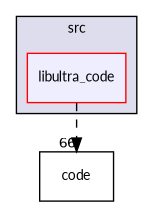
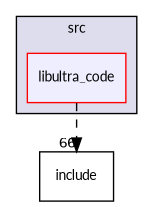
(77, 176) -> (77, 176)
